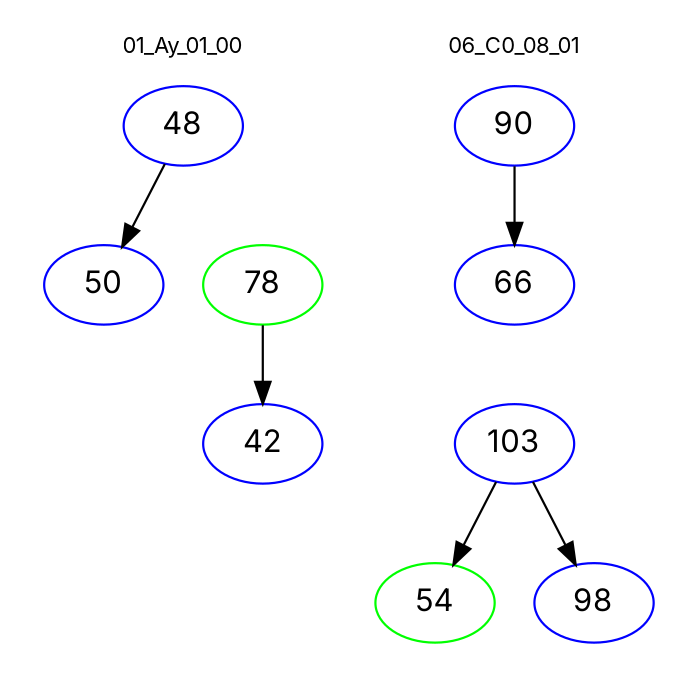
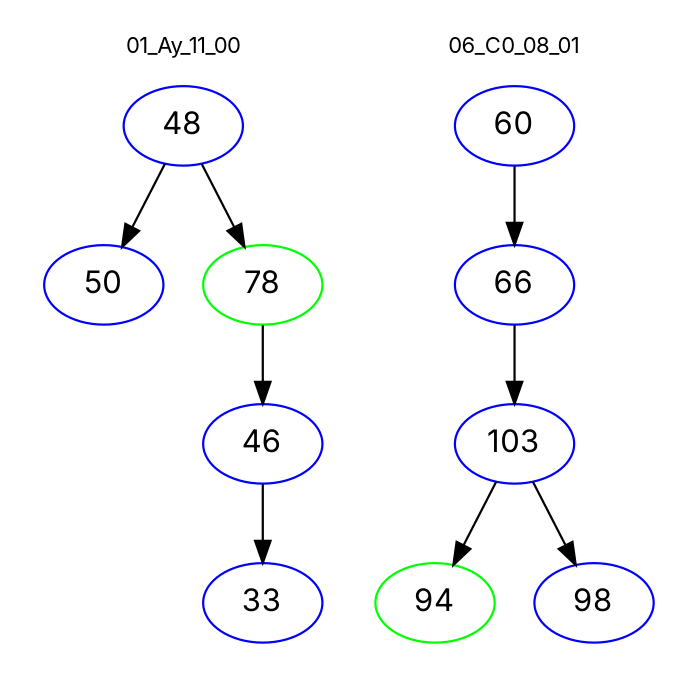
(183, 47) -> (183, 47)
(515, 126) -> (515, 126)
none -> (218, 195)
none -> (515, 354)
(263, 444) -> (263, 444)
none -> (263, 603)
(435, 603) -> (435, 603)
